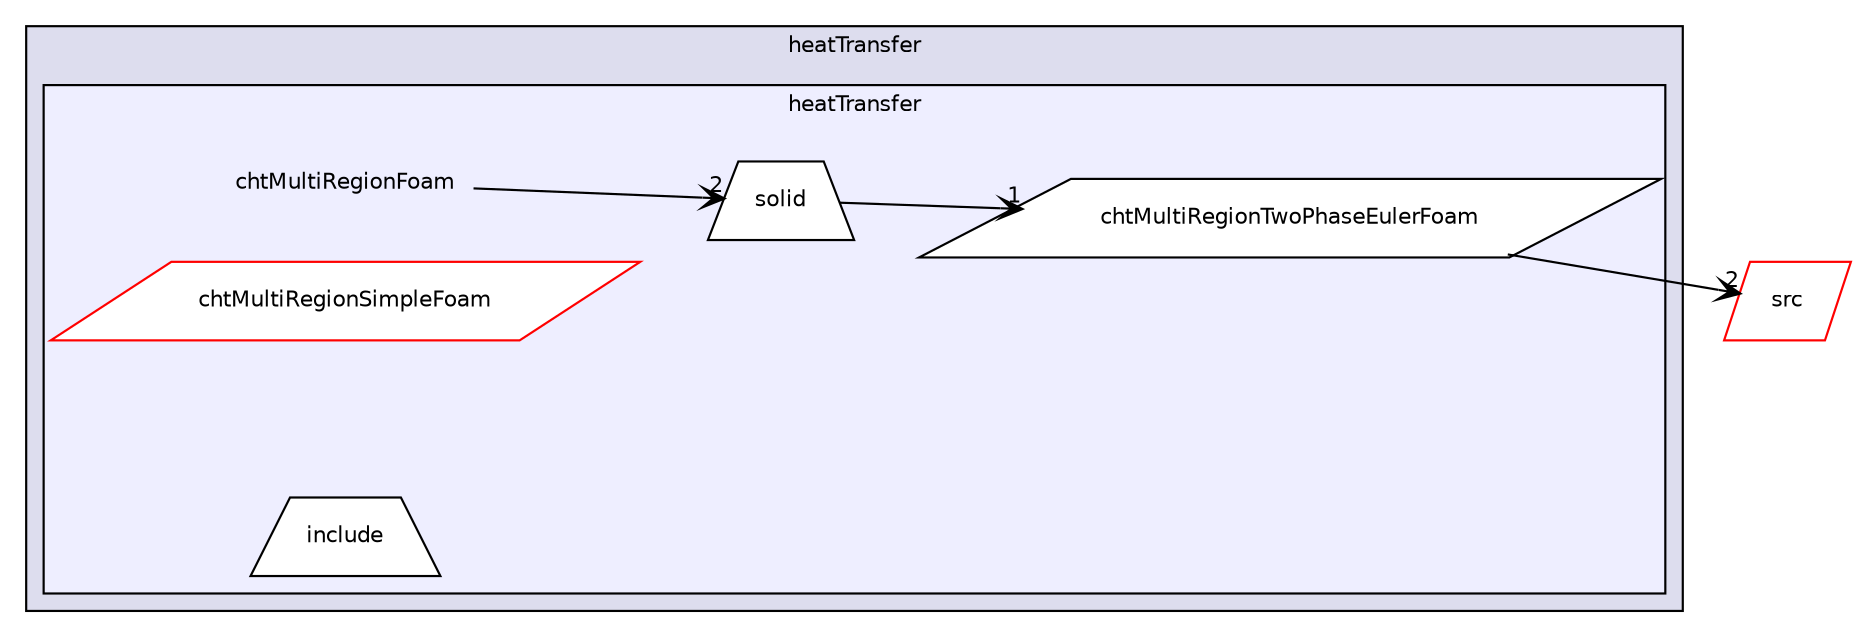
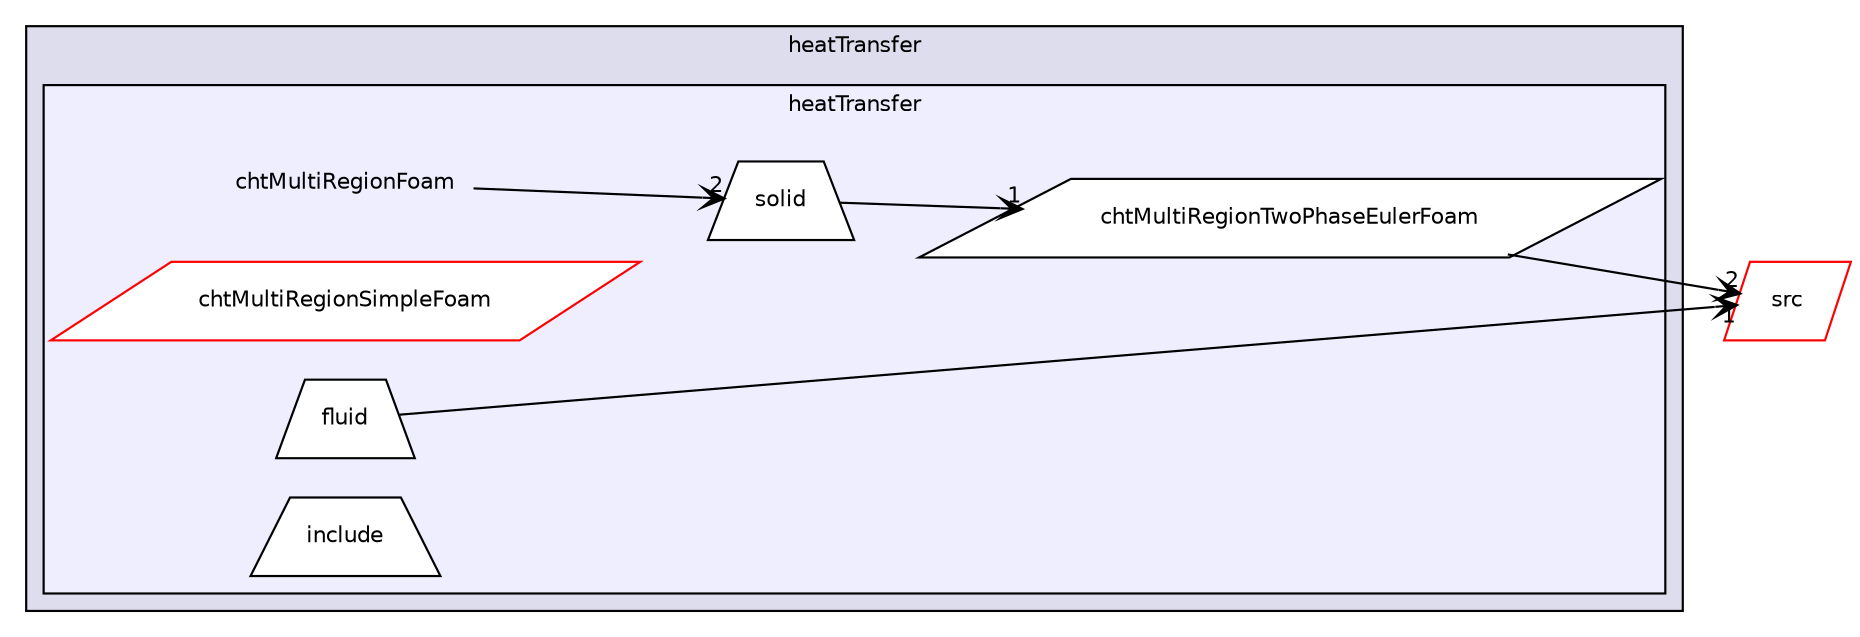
none -> (345, 419)
